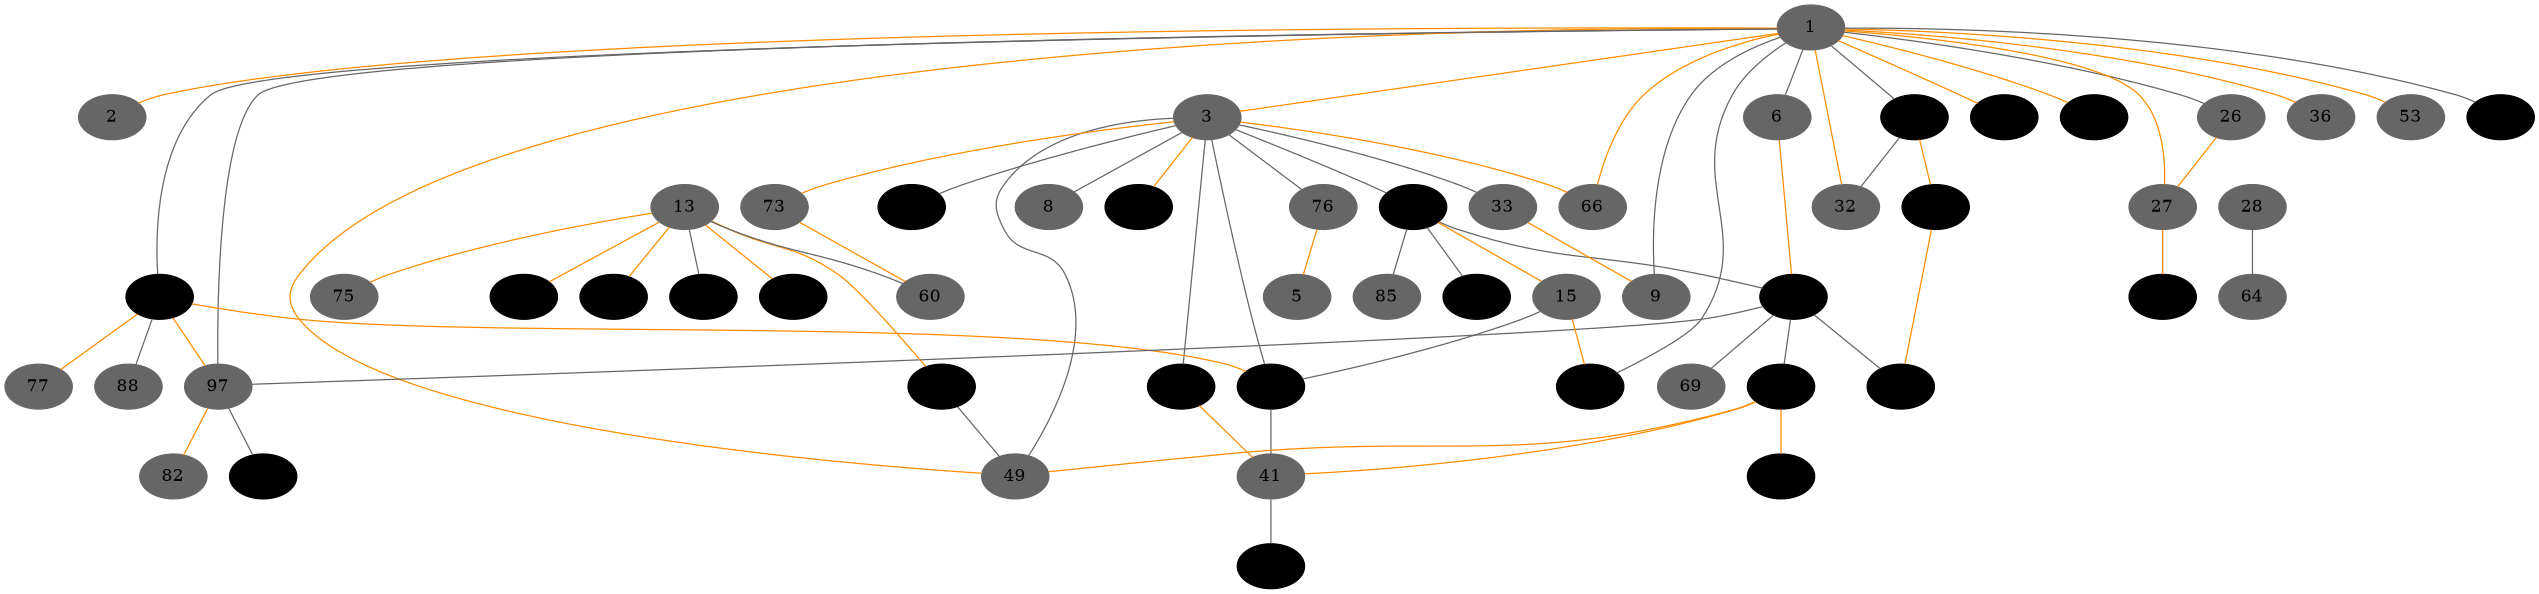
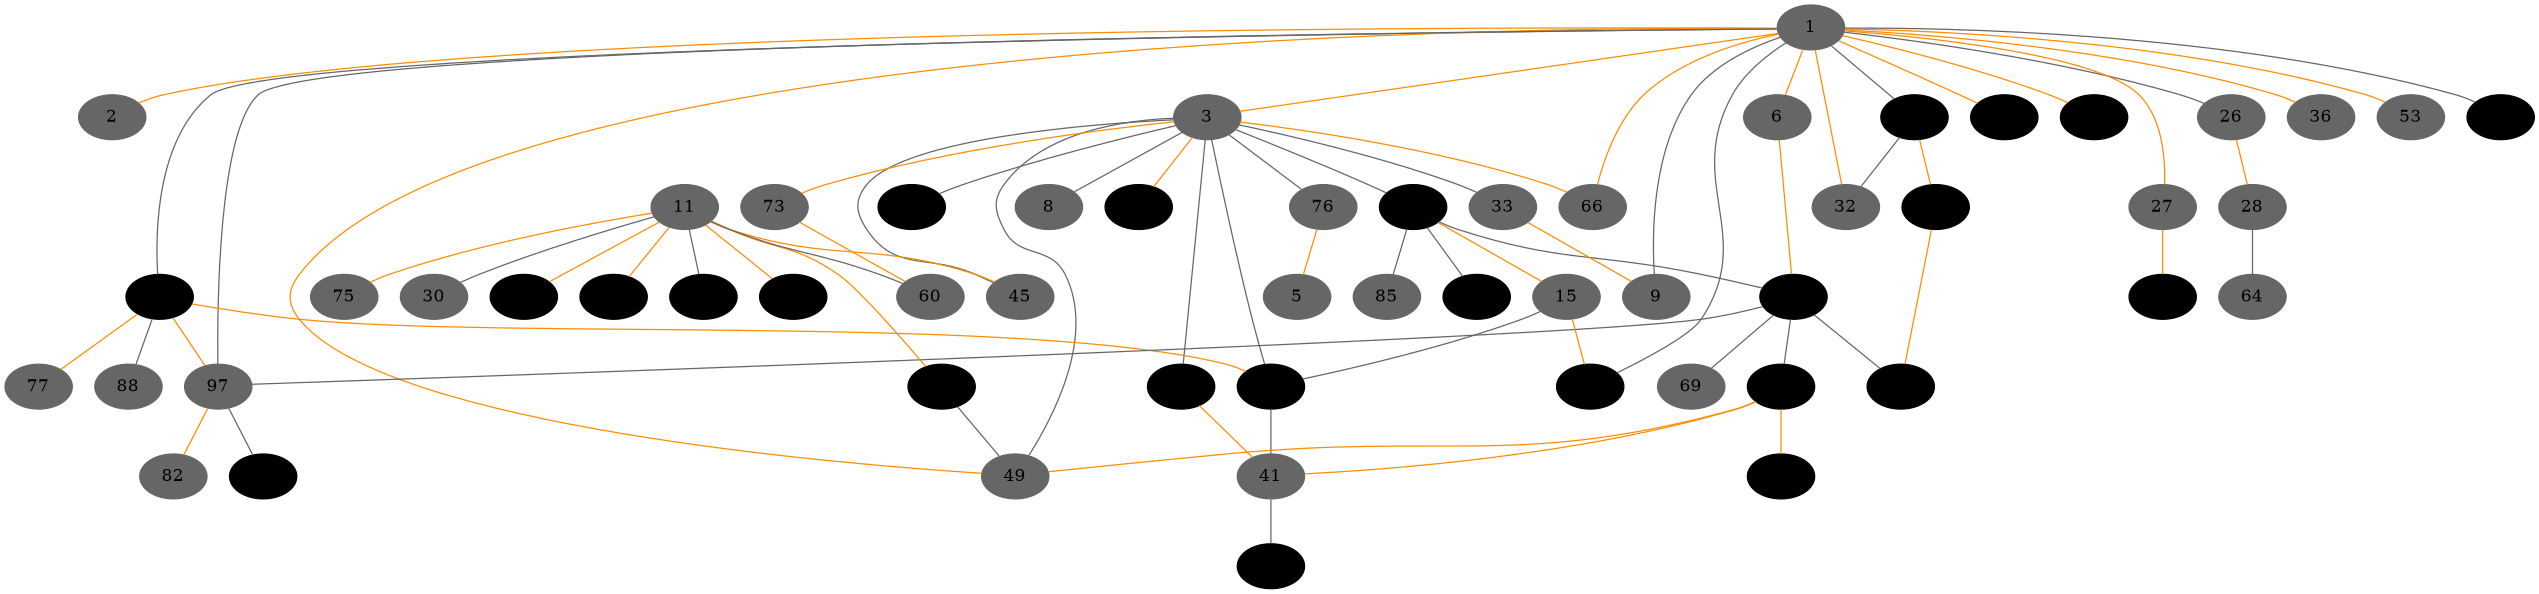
(1794, 72) -> (1794, 72)
(2197, 162) -> (2242, 162)
(685, 207) -> (685, 207)
none -> (434, 297)
none -> (1020, 297)
